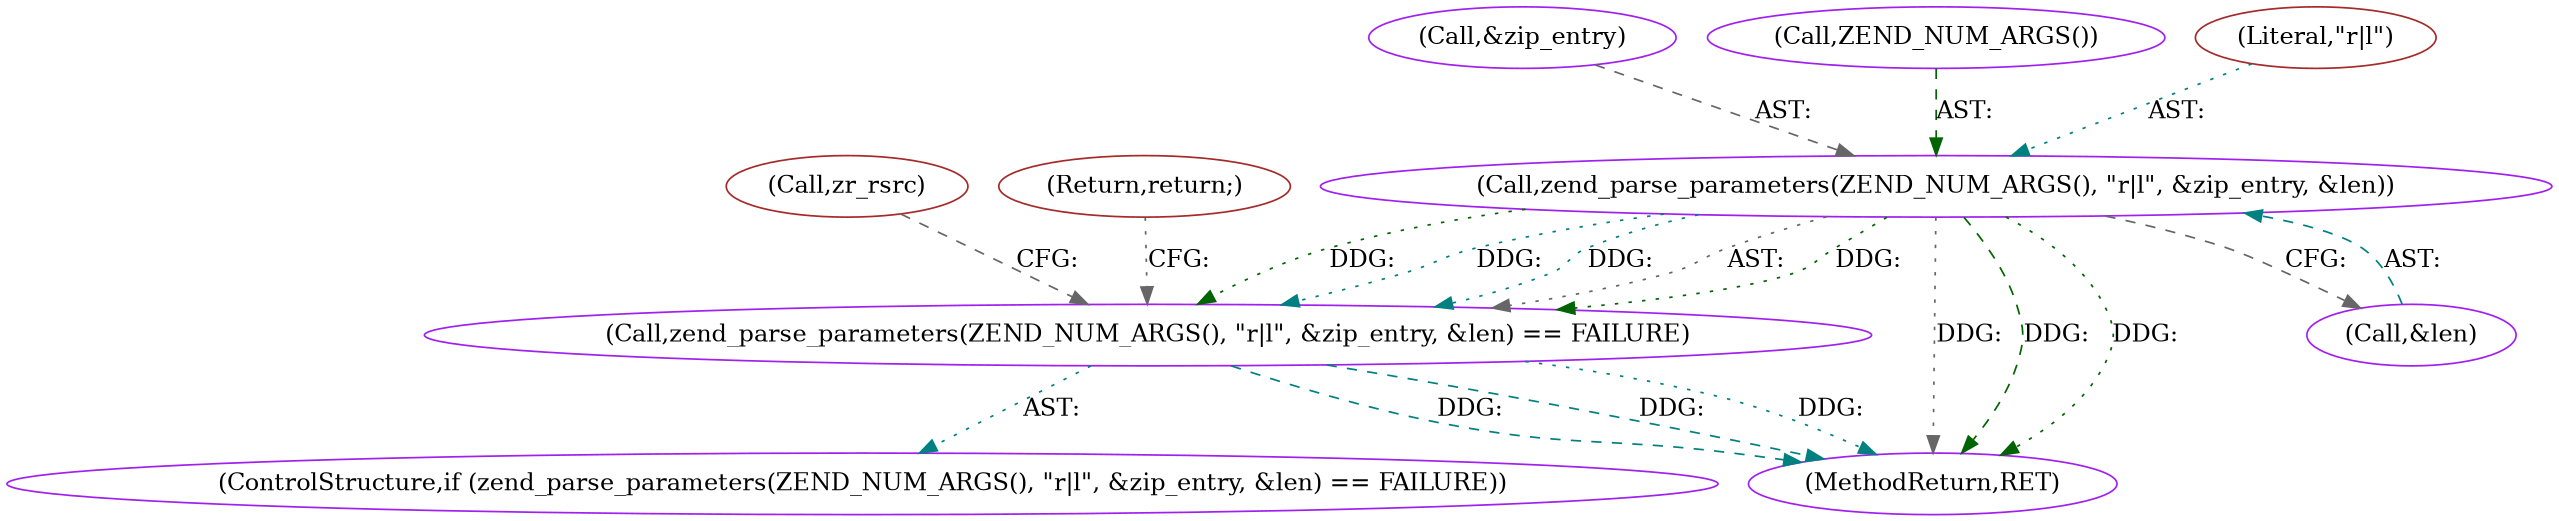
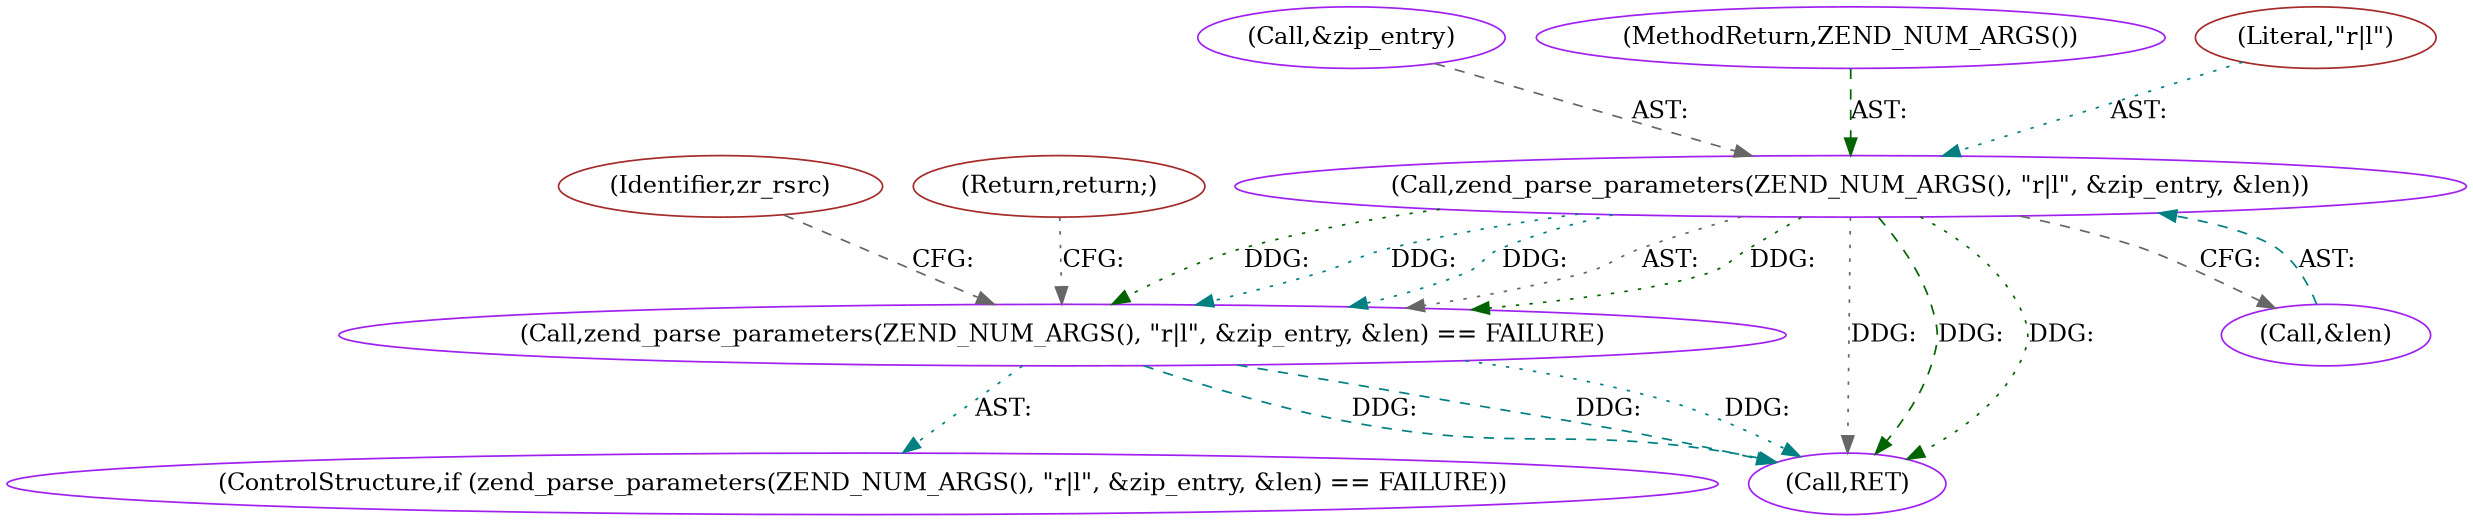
(1936, 38) -> (1851, 38)
(847, 186) -> (721, 186)
(1933, 484) -> (1847, 484)
